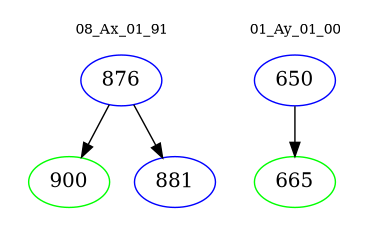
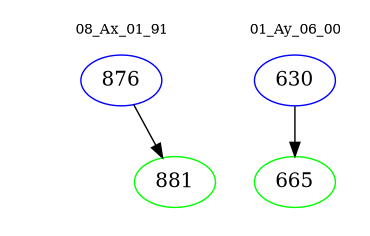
(296, 30) -> (296, 30)
(295, 80) -> (295, 80)
(69, 182) -> none
(175, 182) -> (175, 182)
